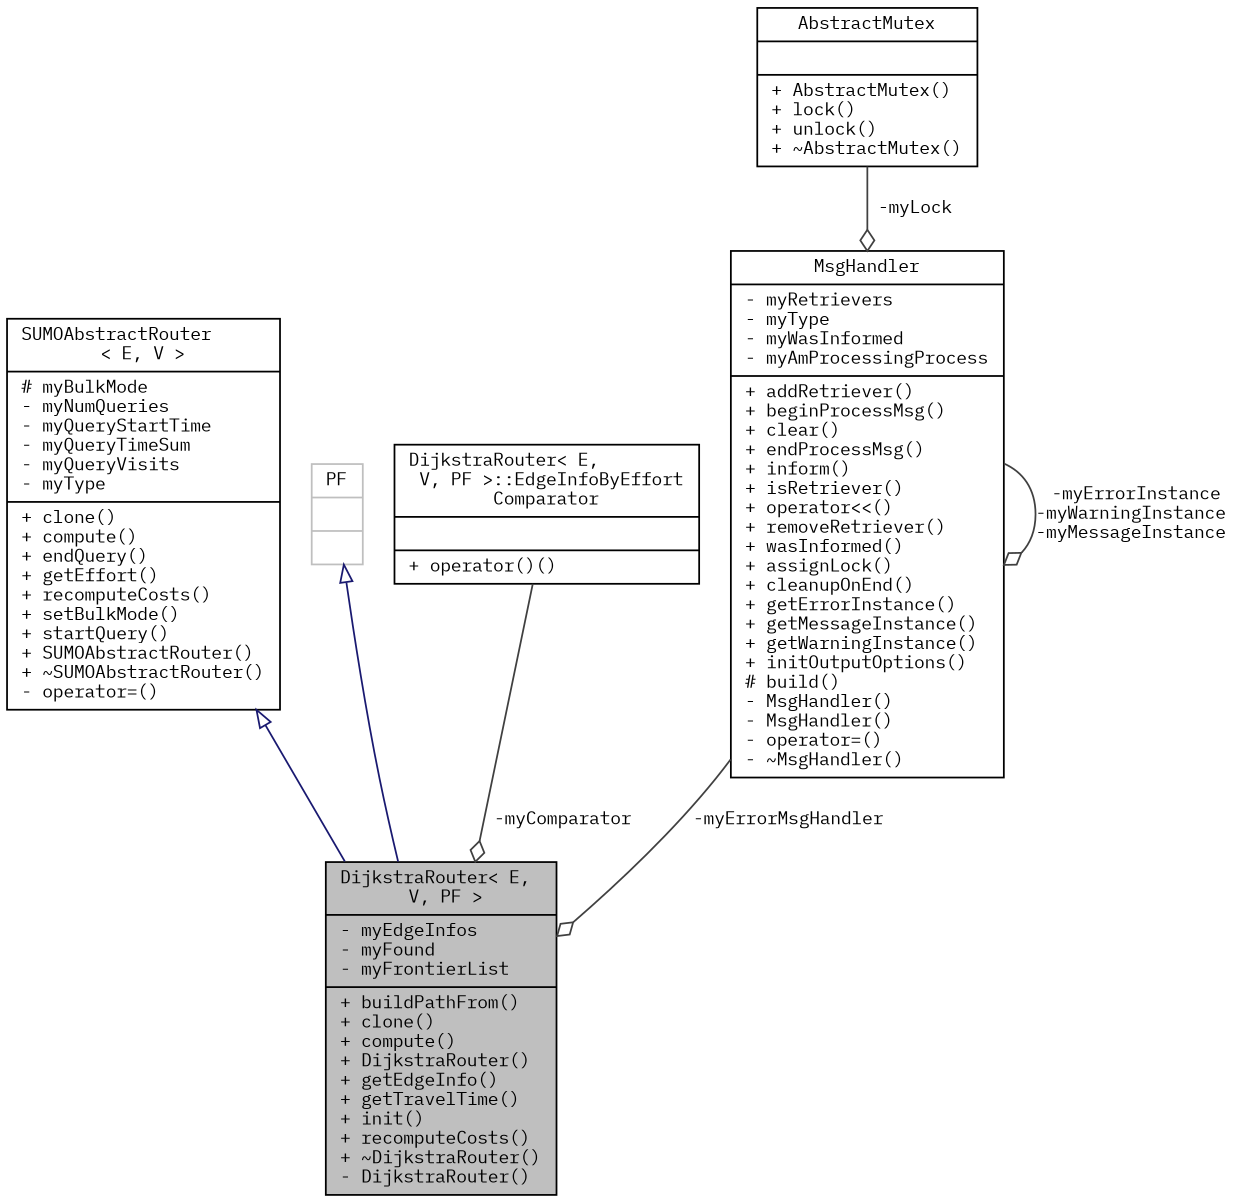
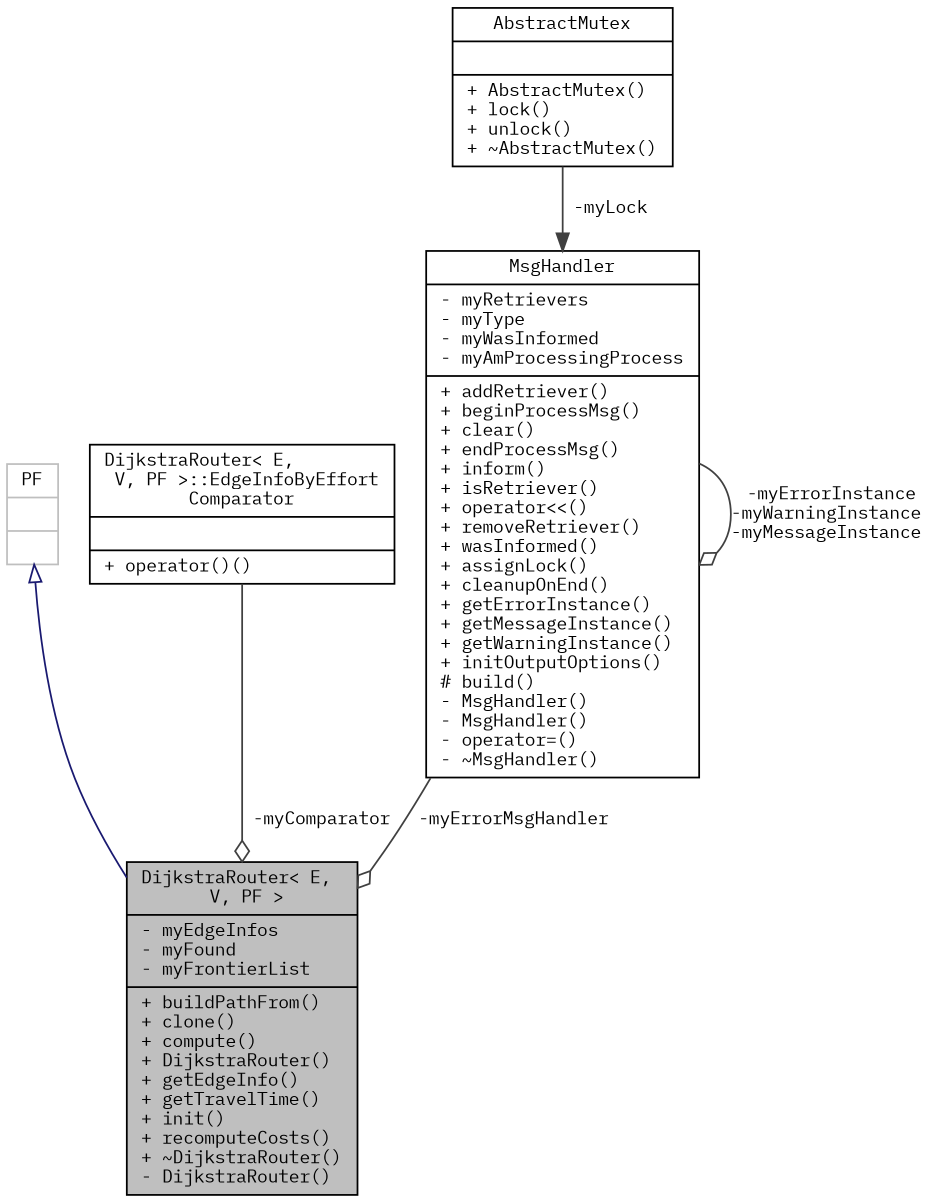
(867, 198) -> (563, 200)
(144, 514) -> none
